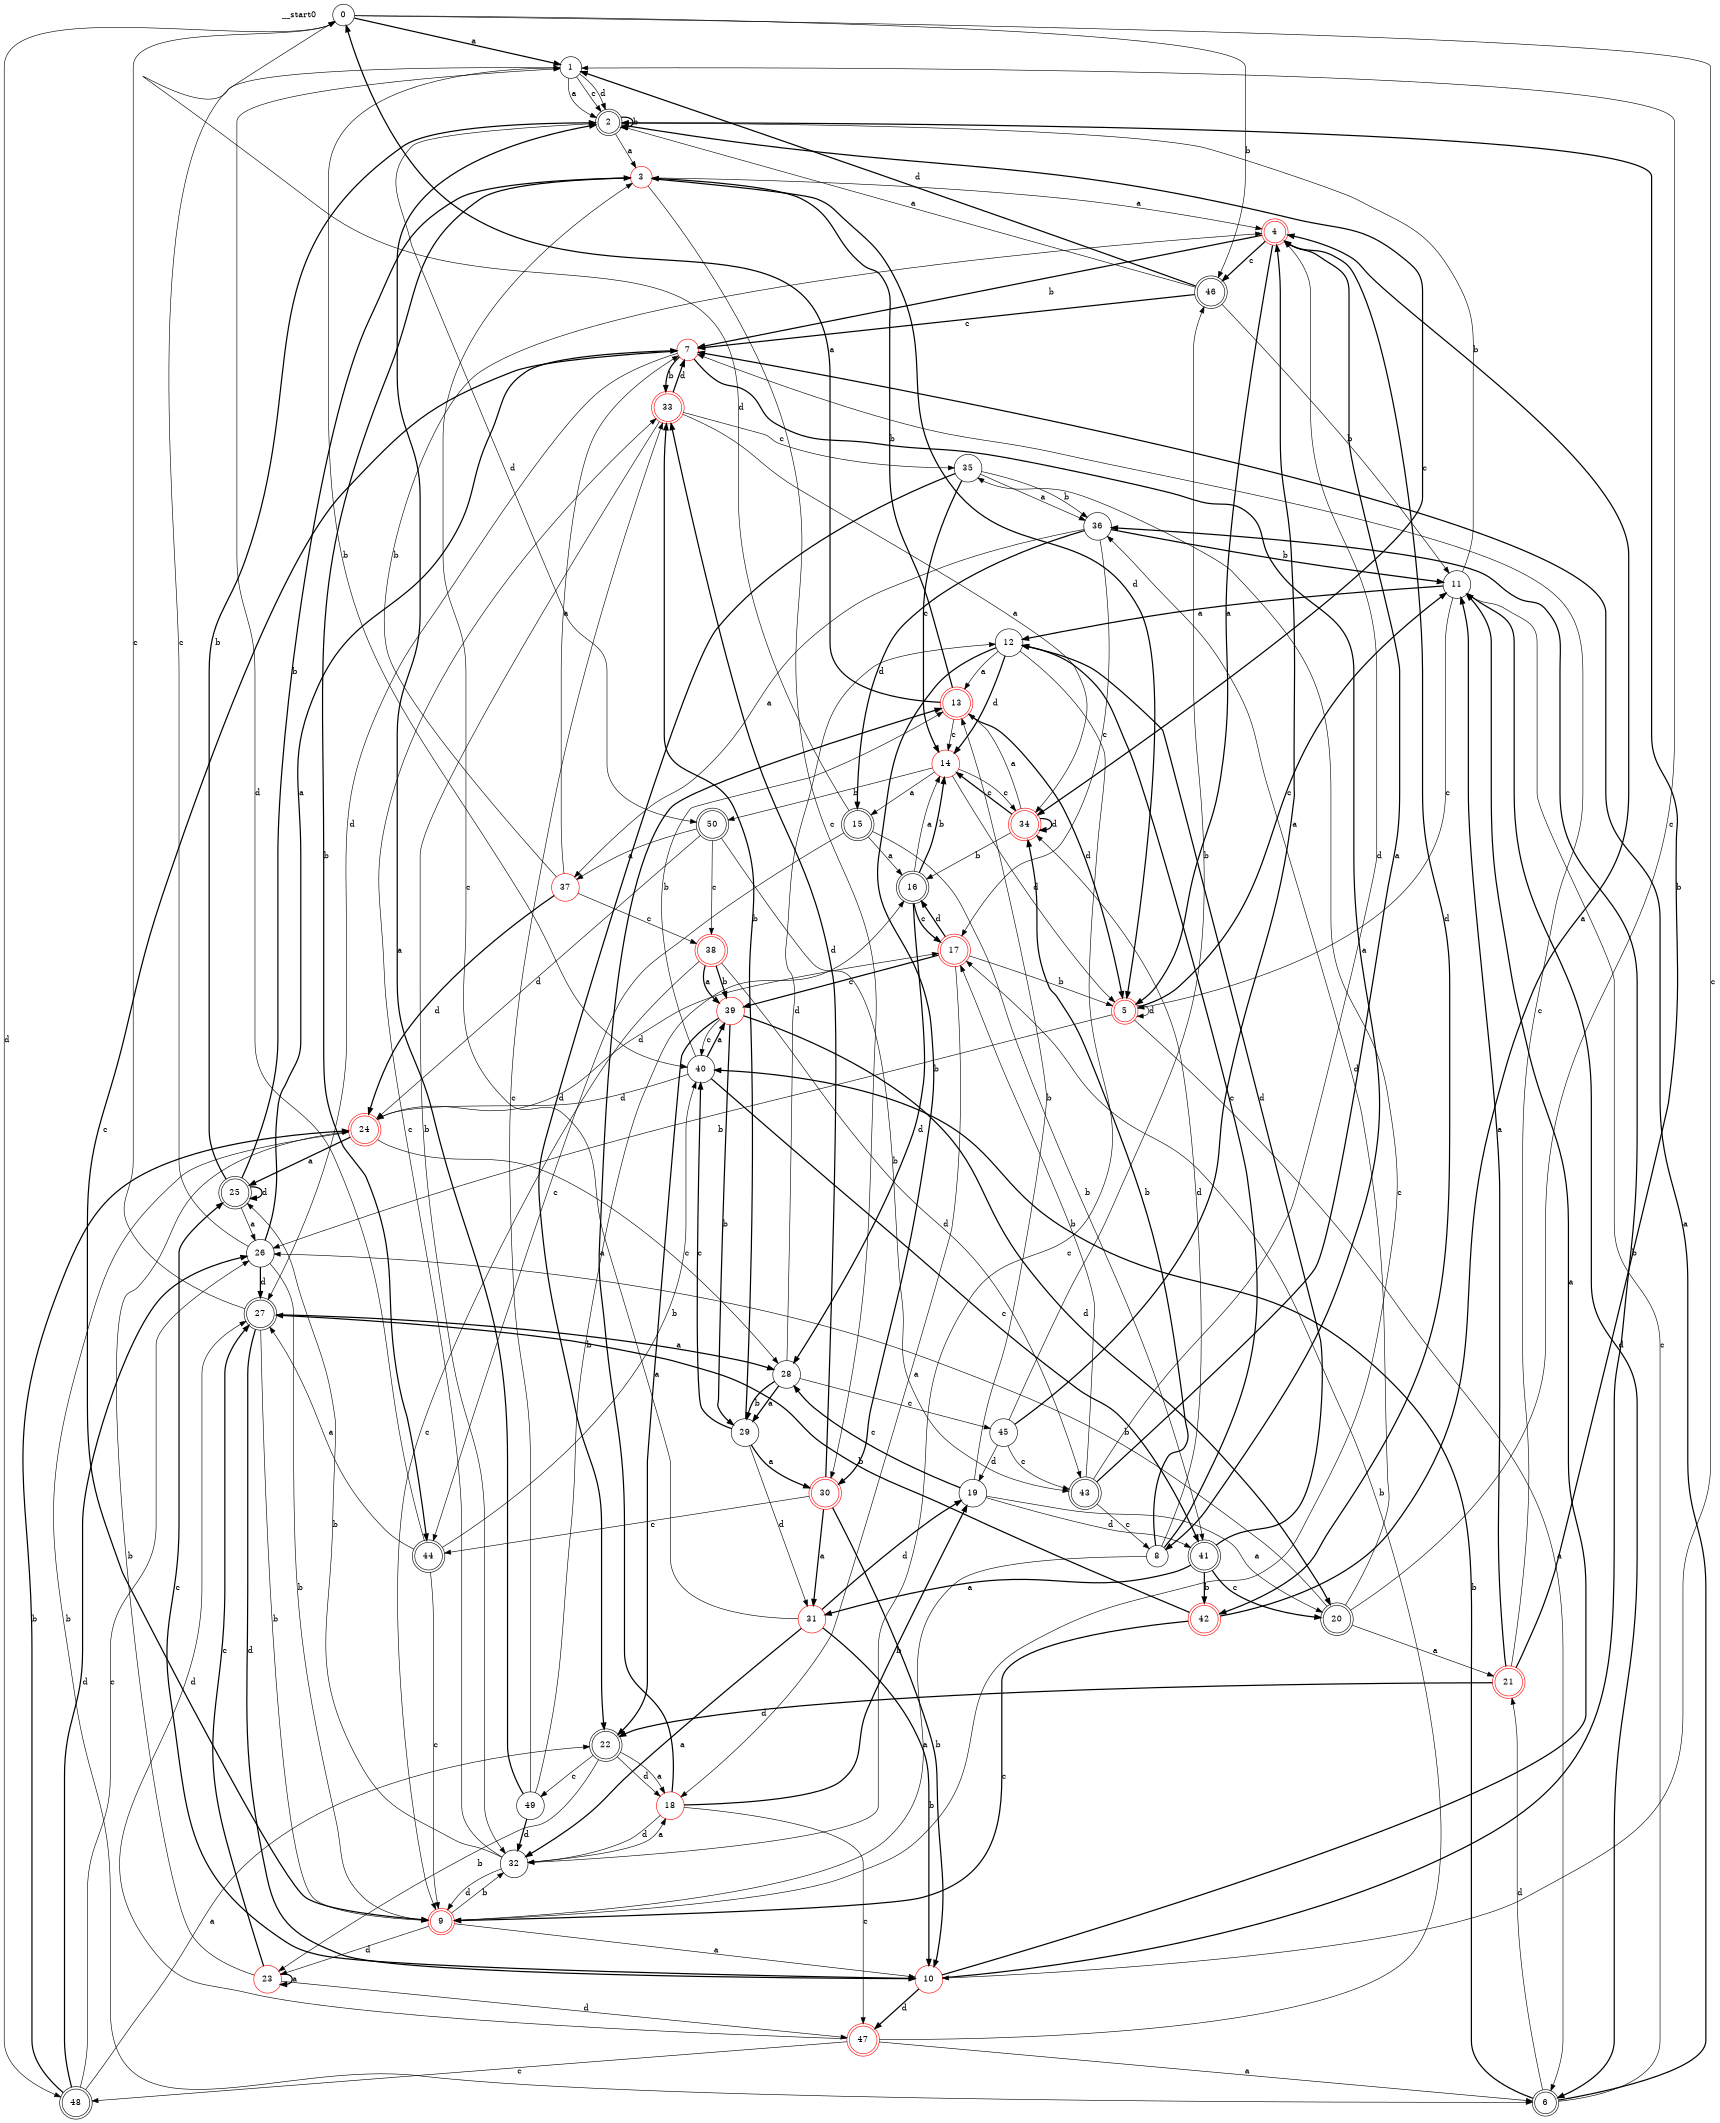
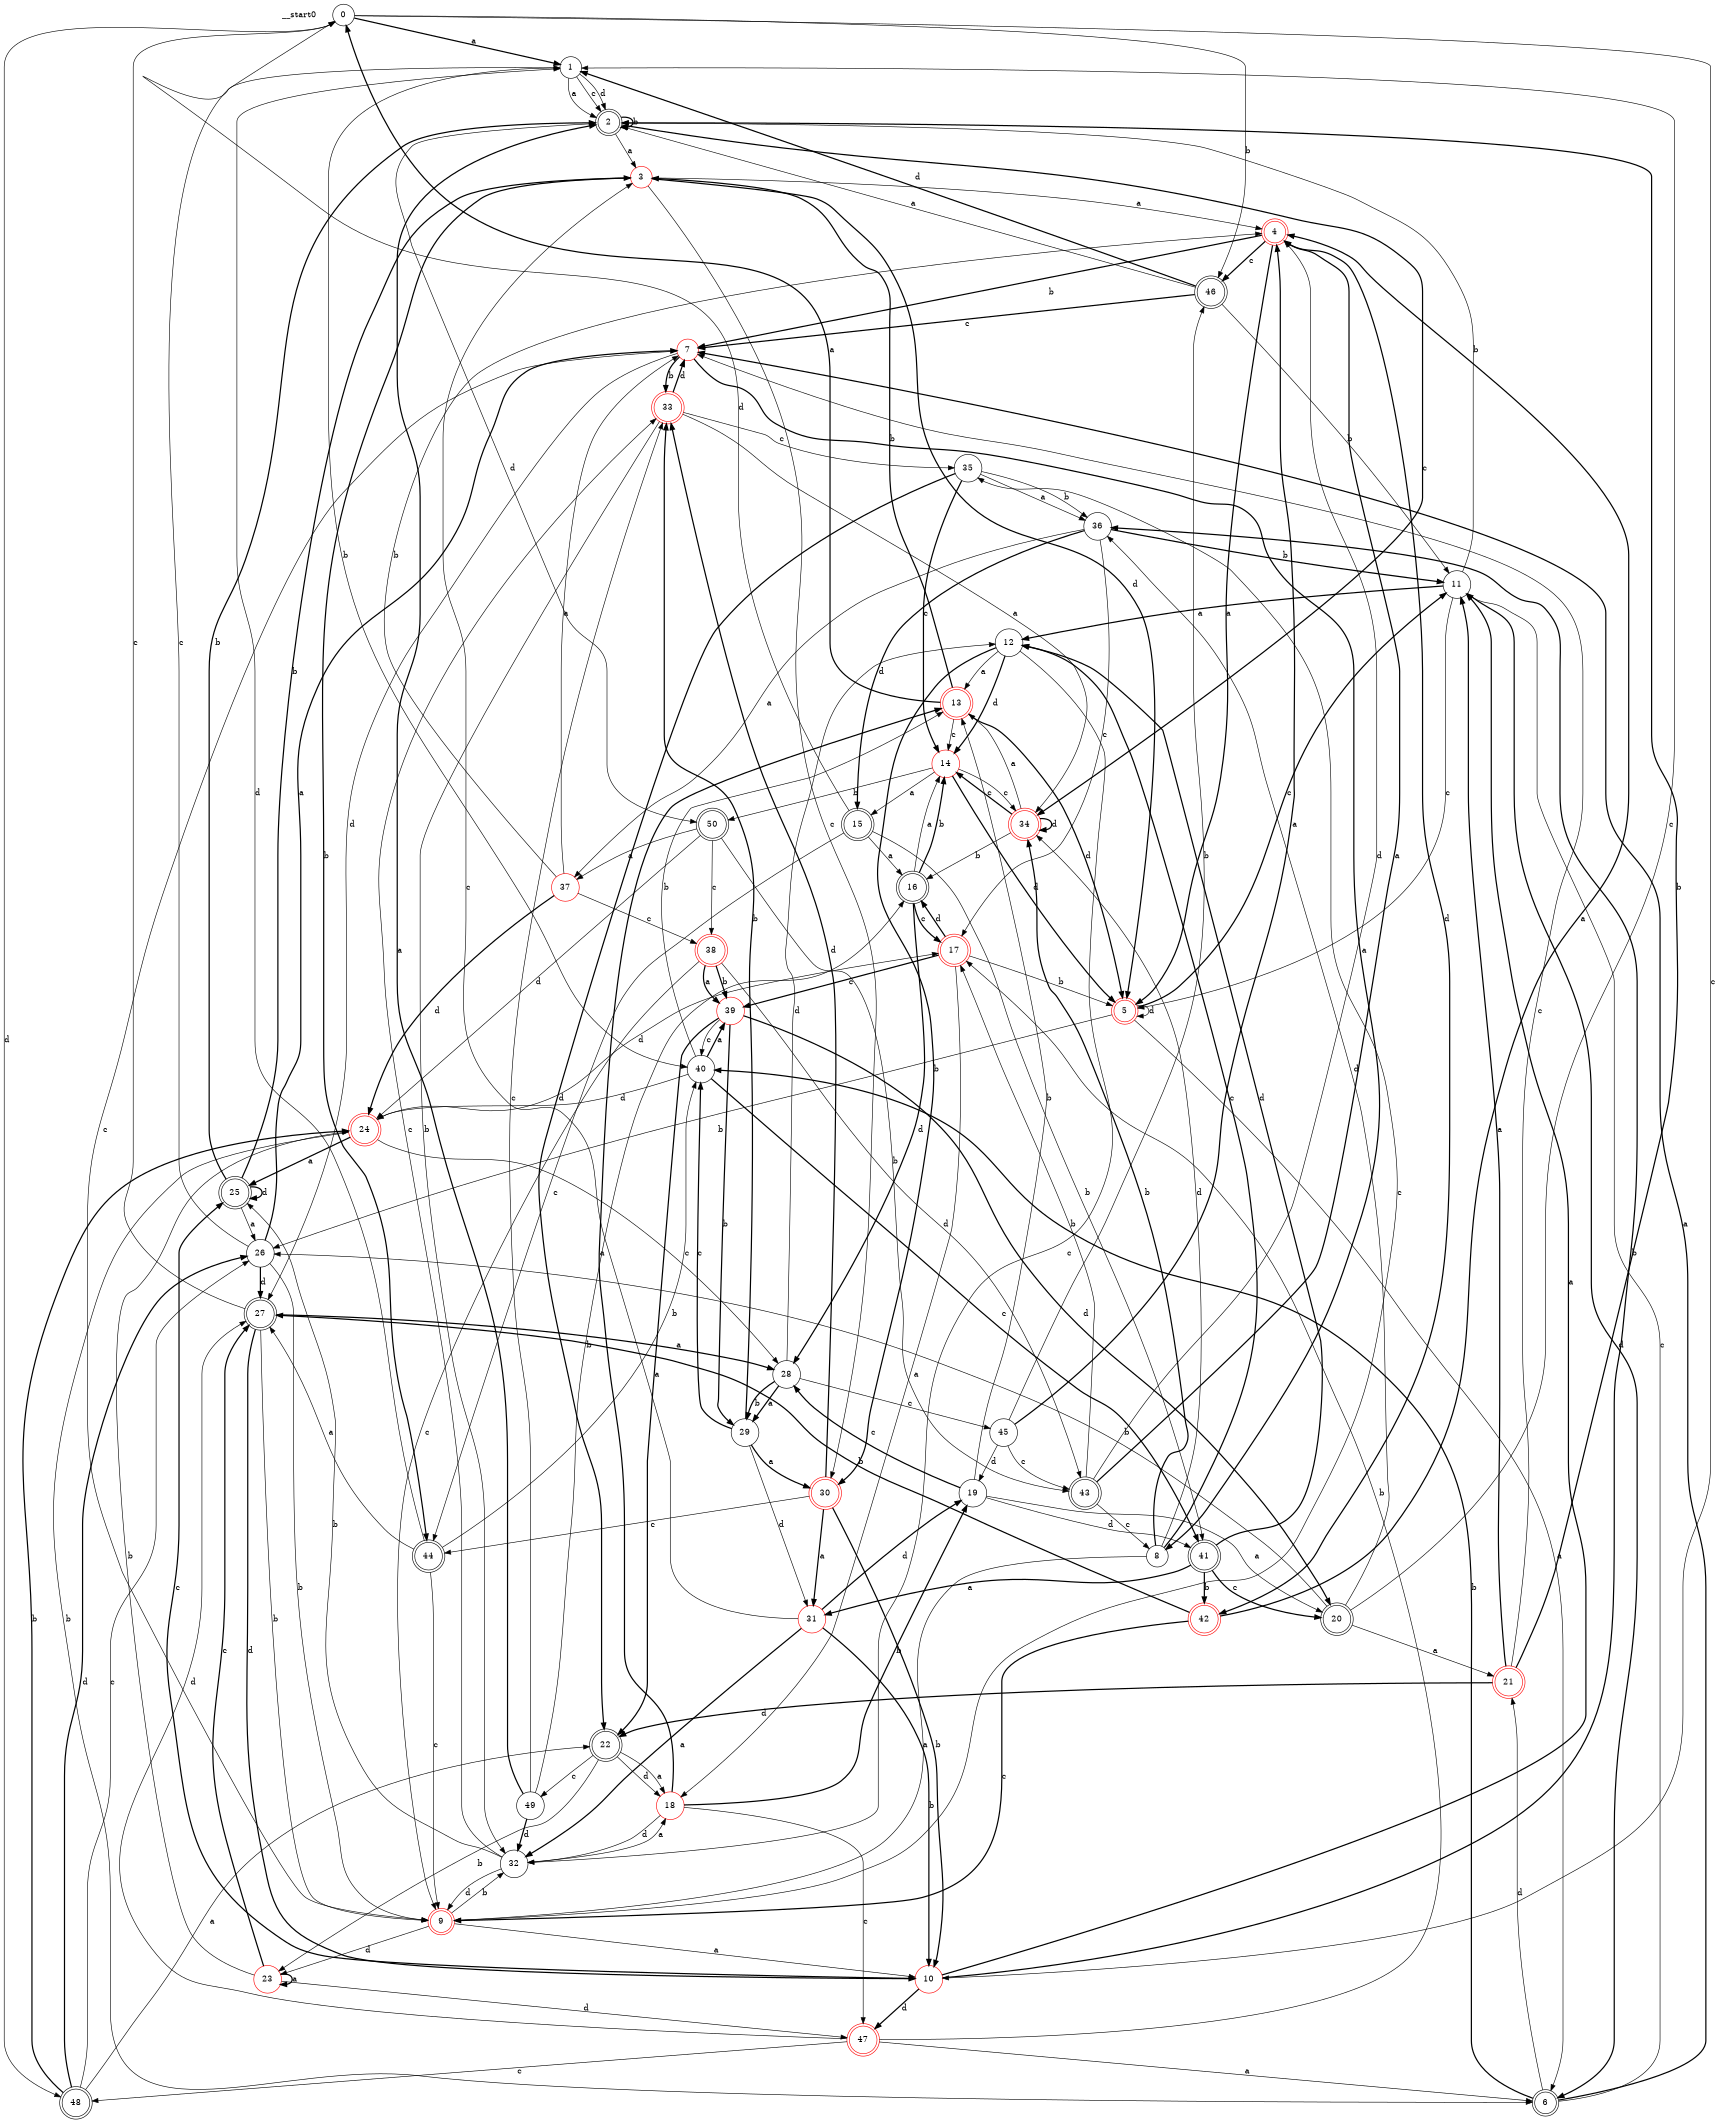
(1026, 891) -> (1026, 891)
(115, 1071) -> (115, 1071)
